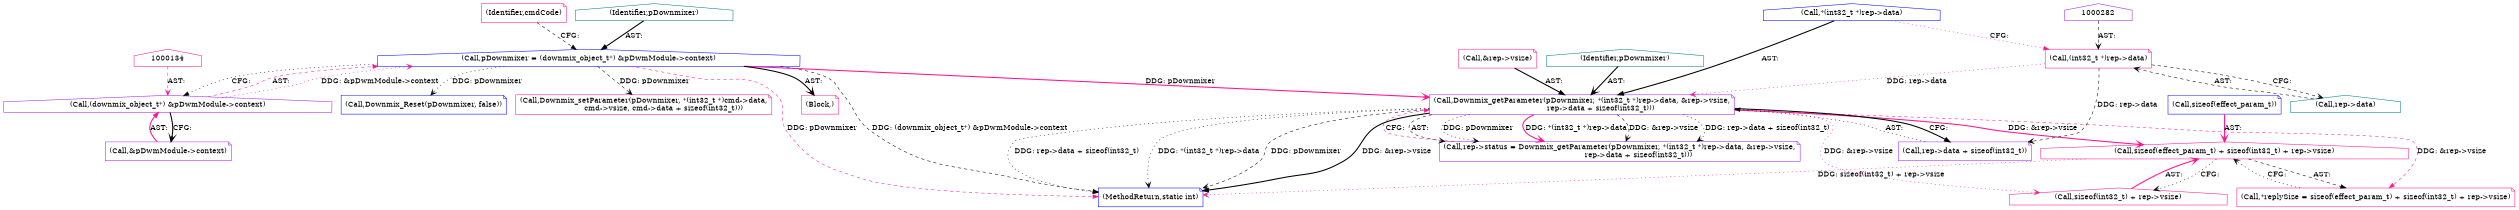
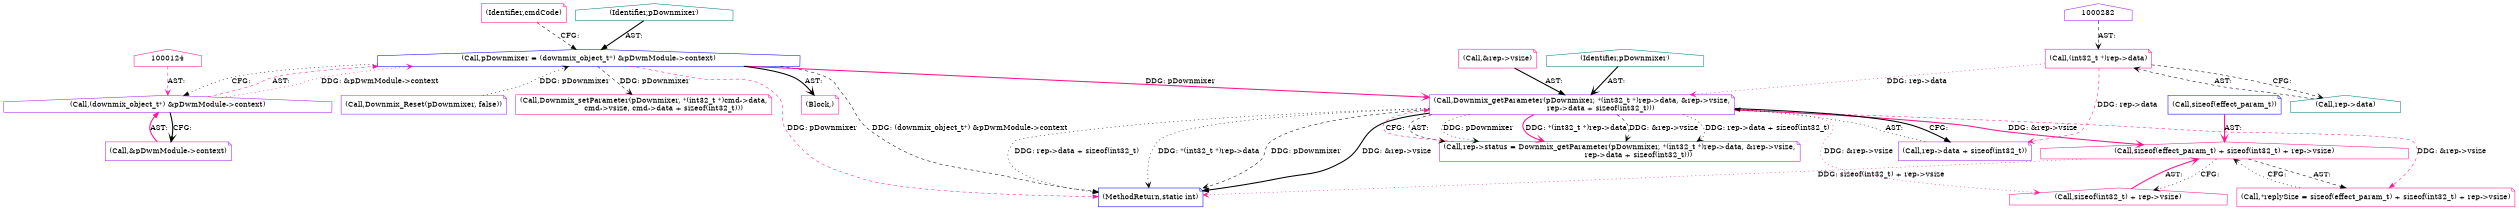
(1852, 13) -> none
(168, 59) -> (168, 59)
(467, 73) -> (524, 85)
(424, 105) -> (424, 105)
(2088, 121) -> (2088, 121)
